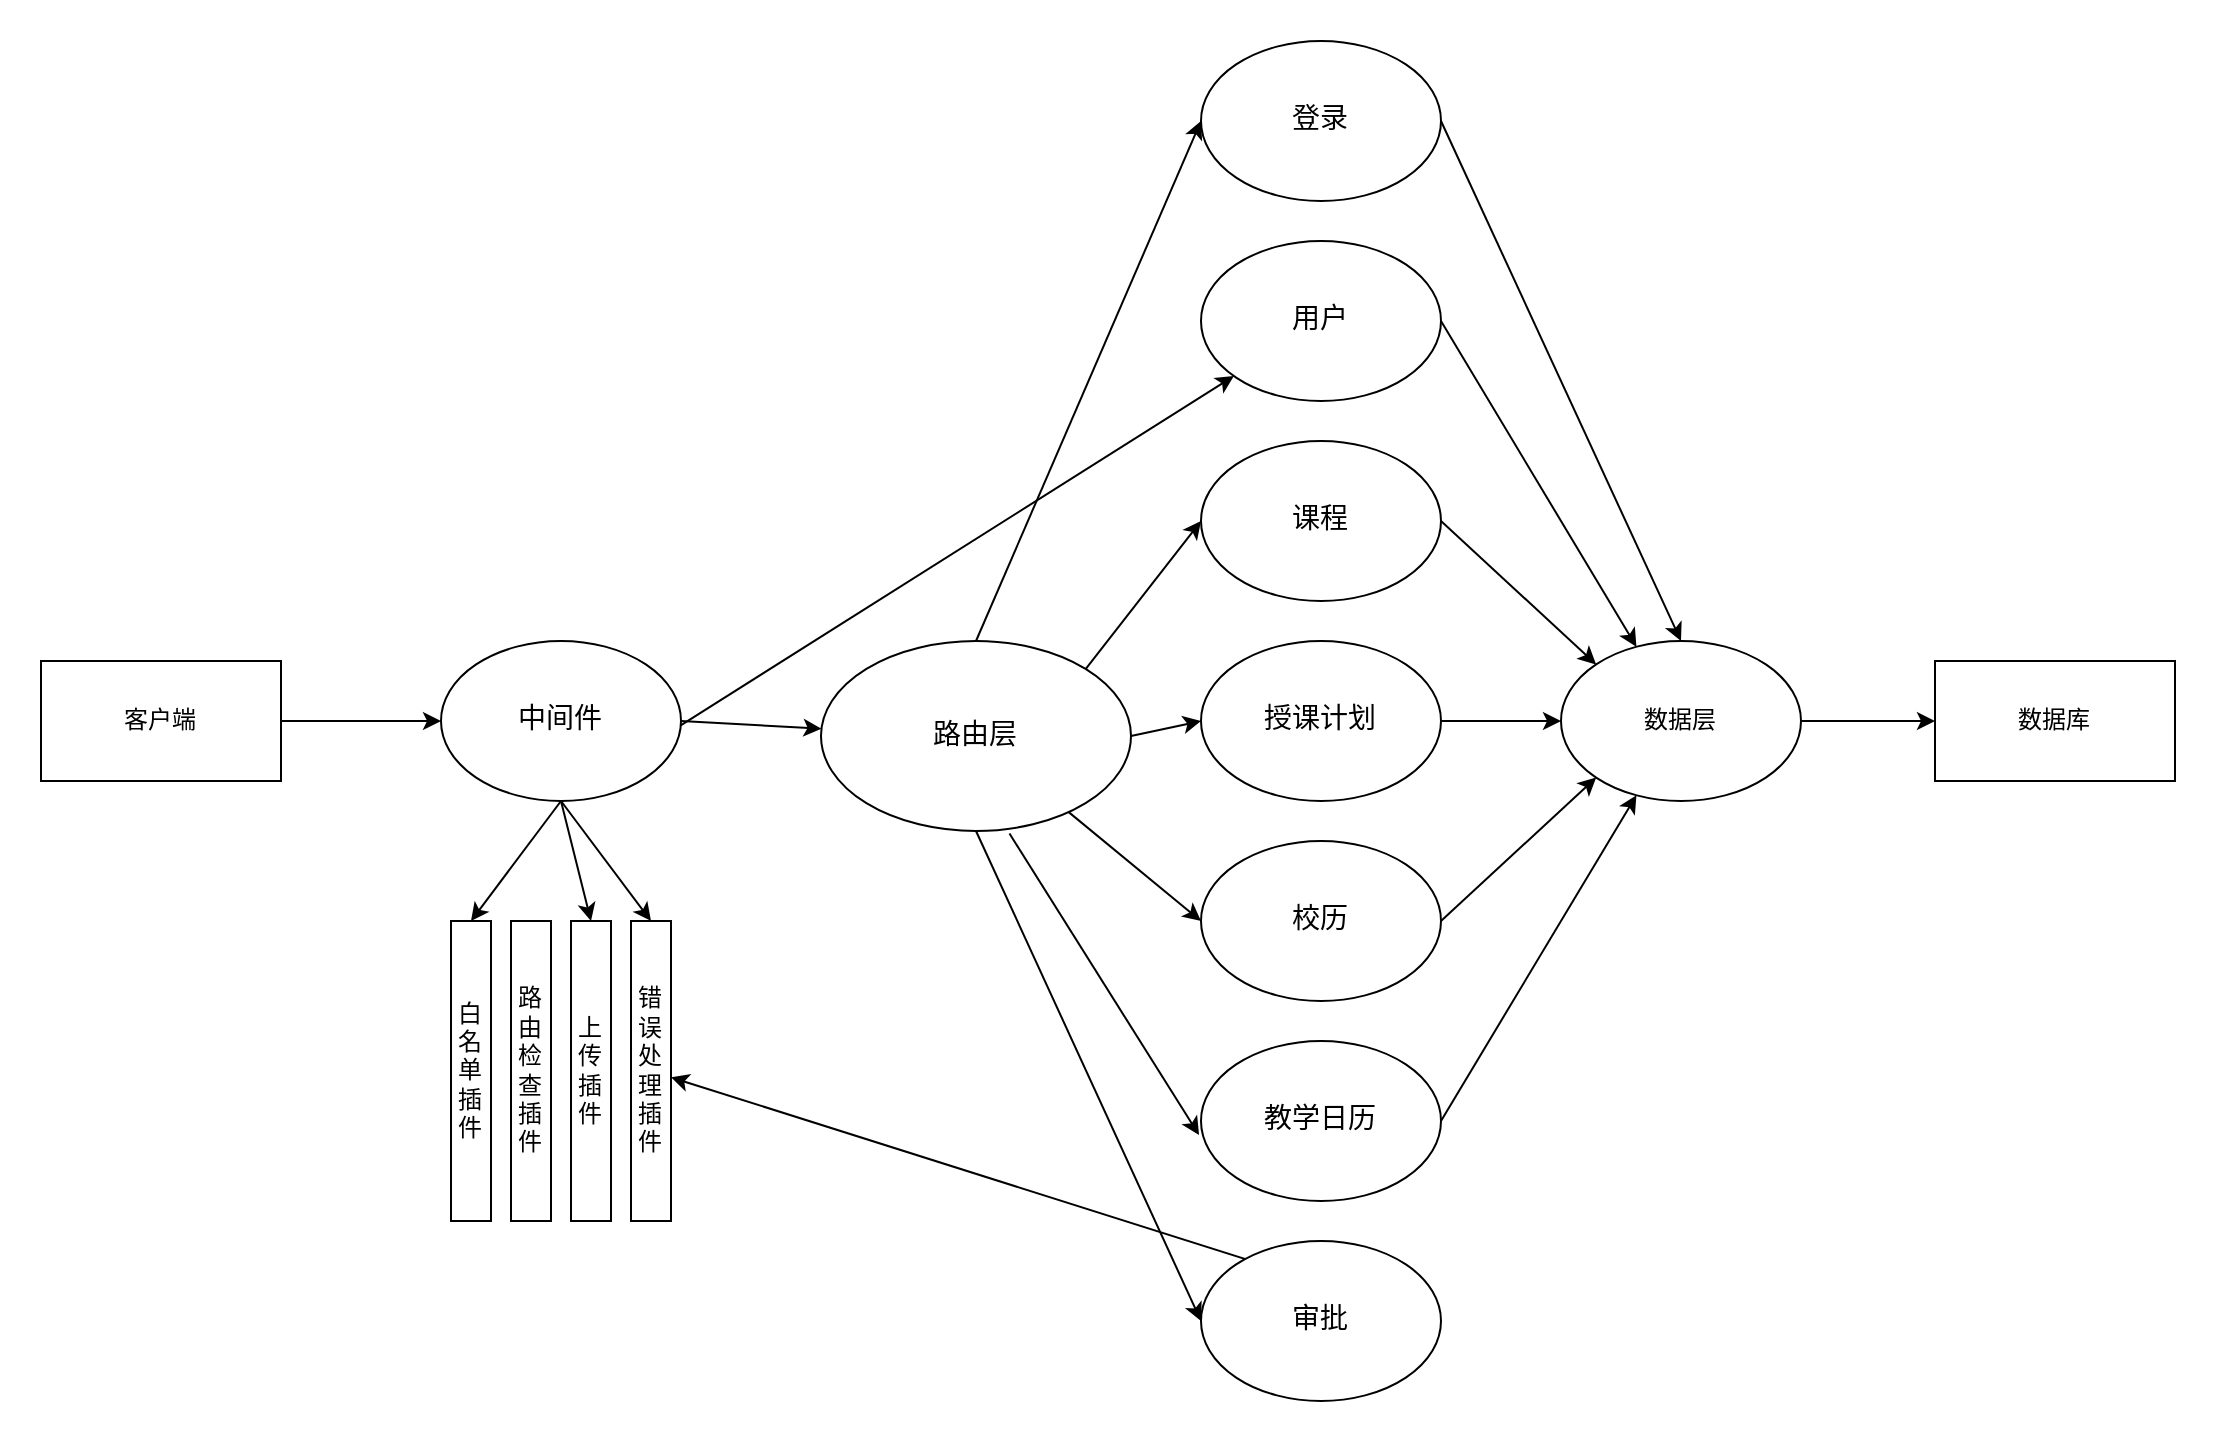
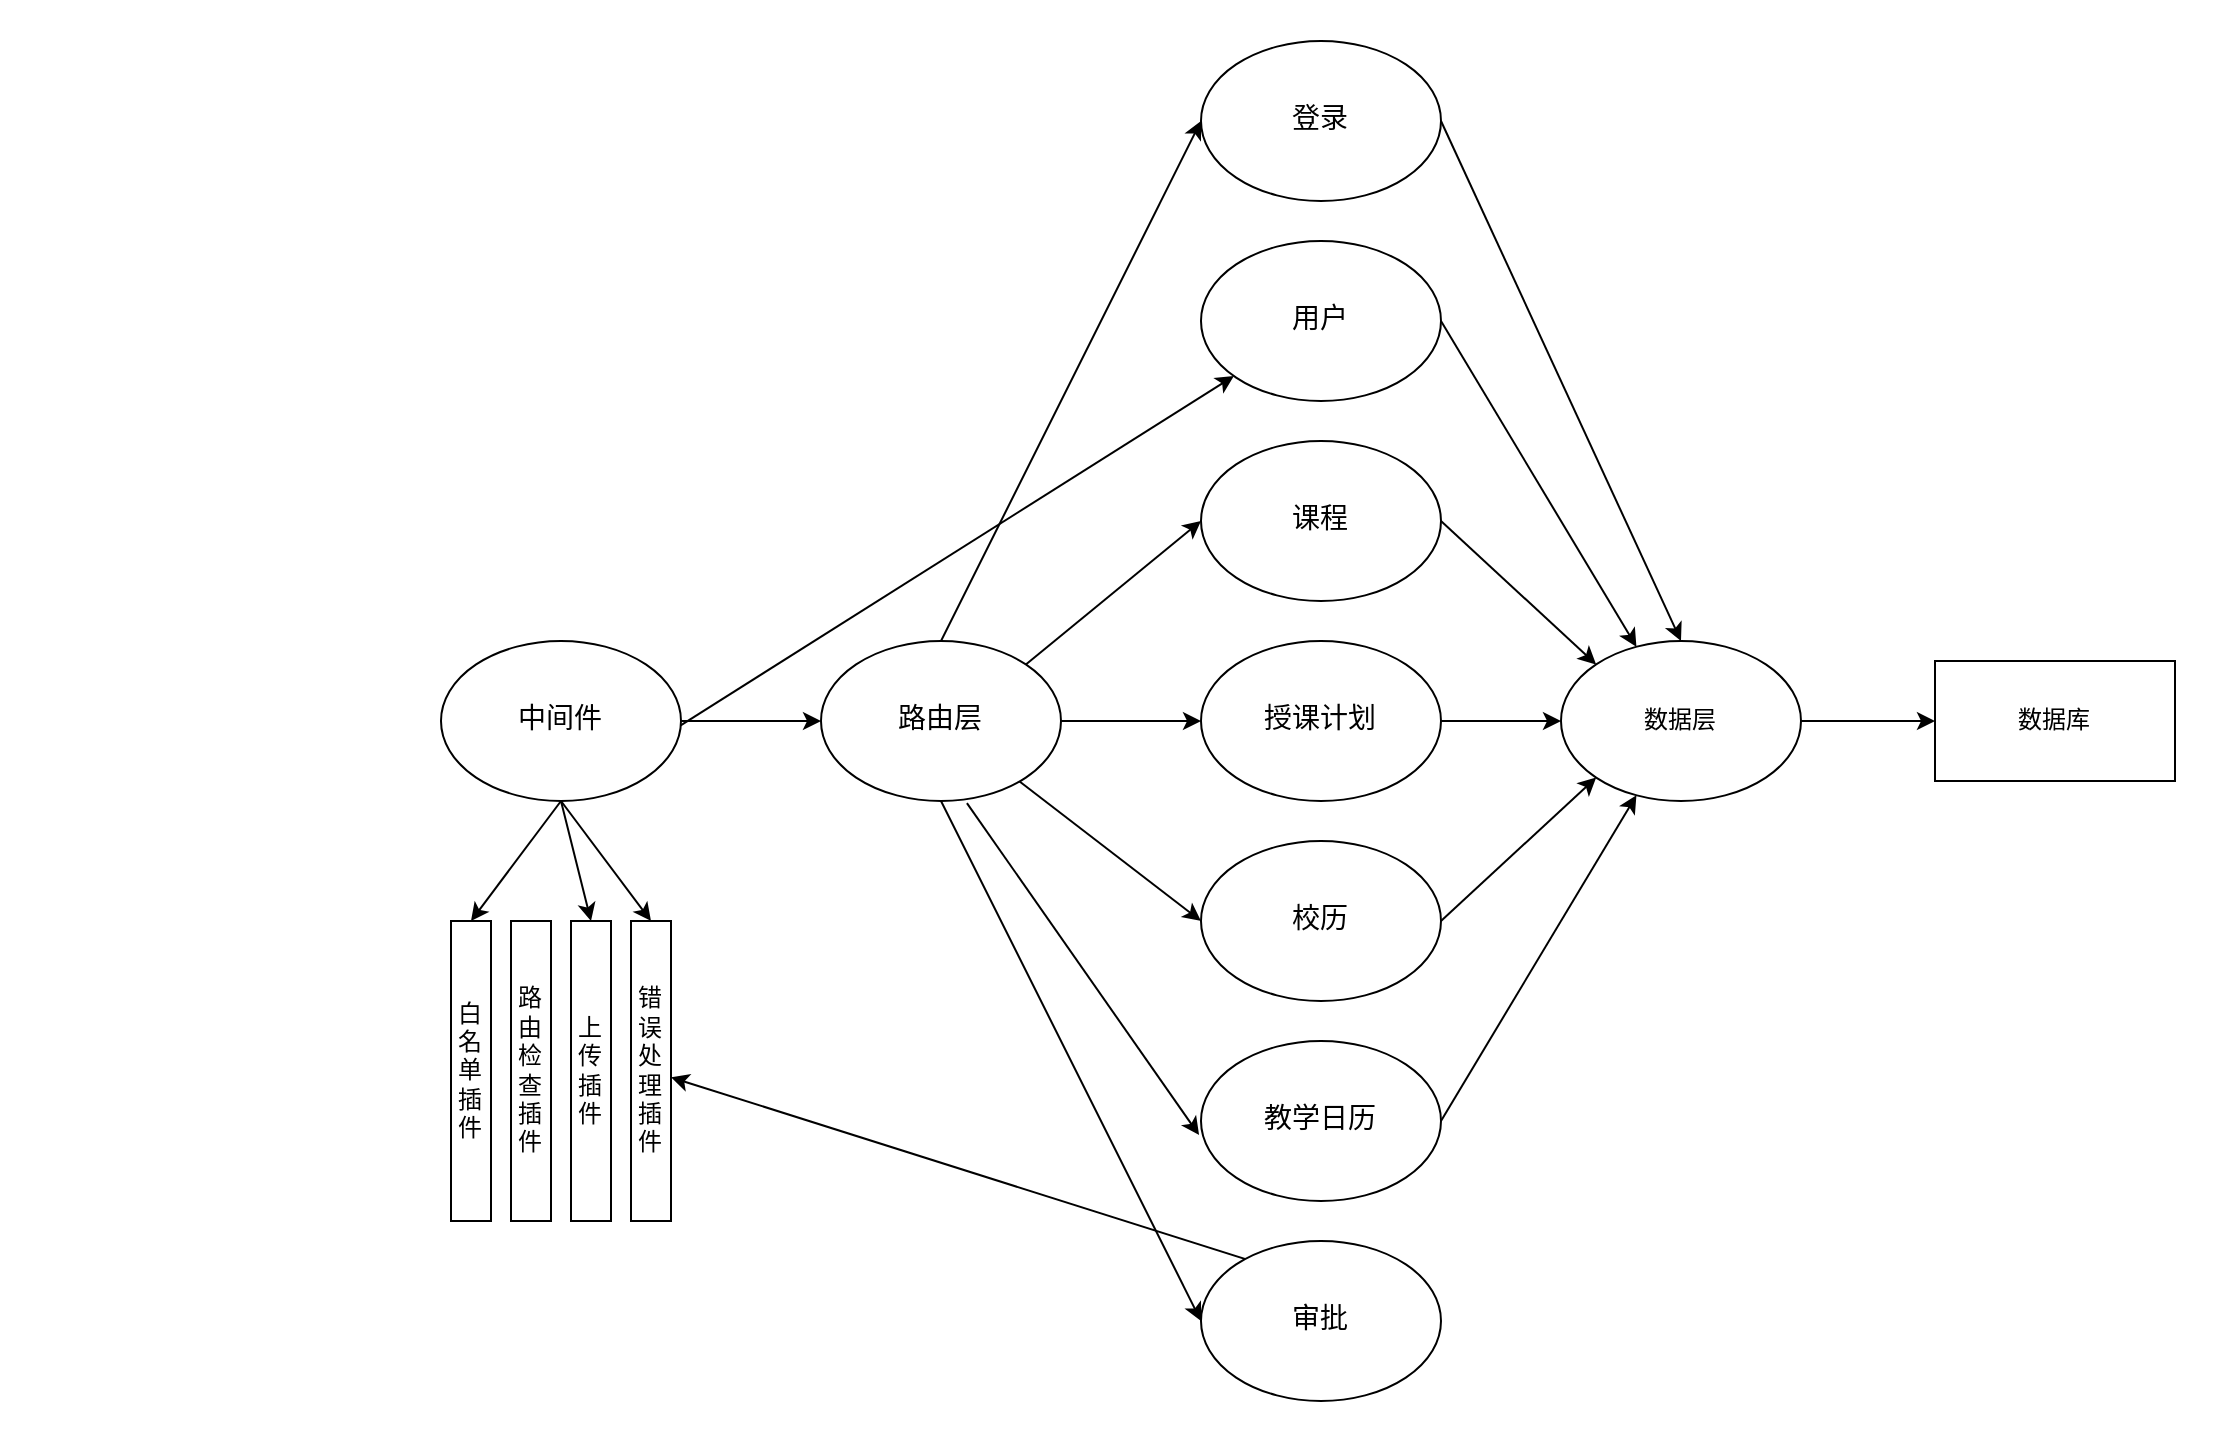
(161, 721) -> none
(354, 721) -> none
(976, 736) -> (941, 721)
